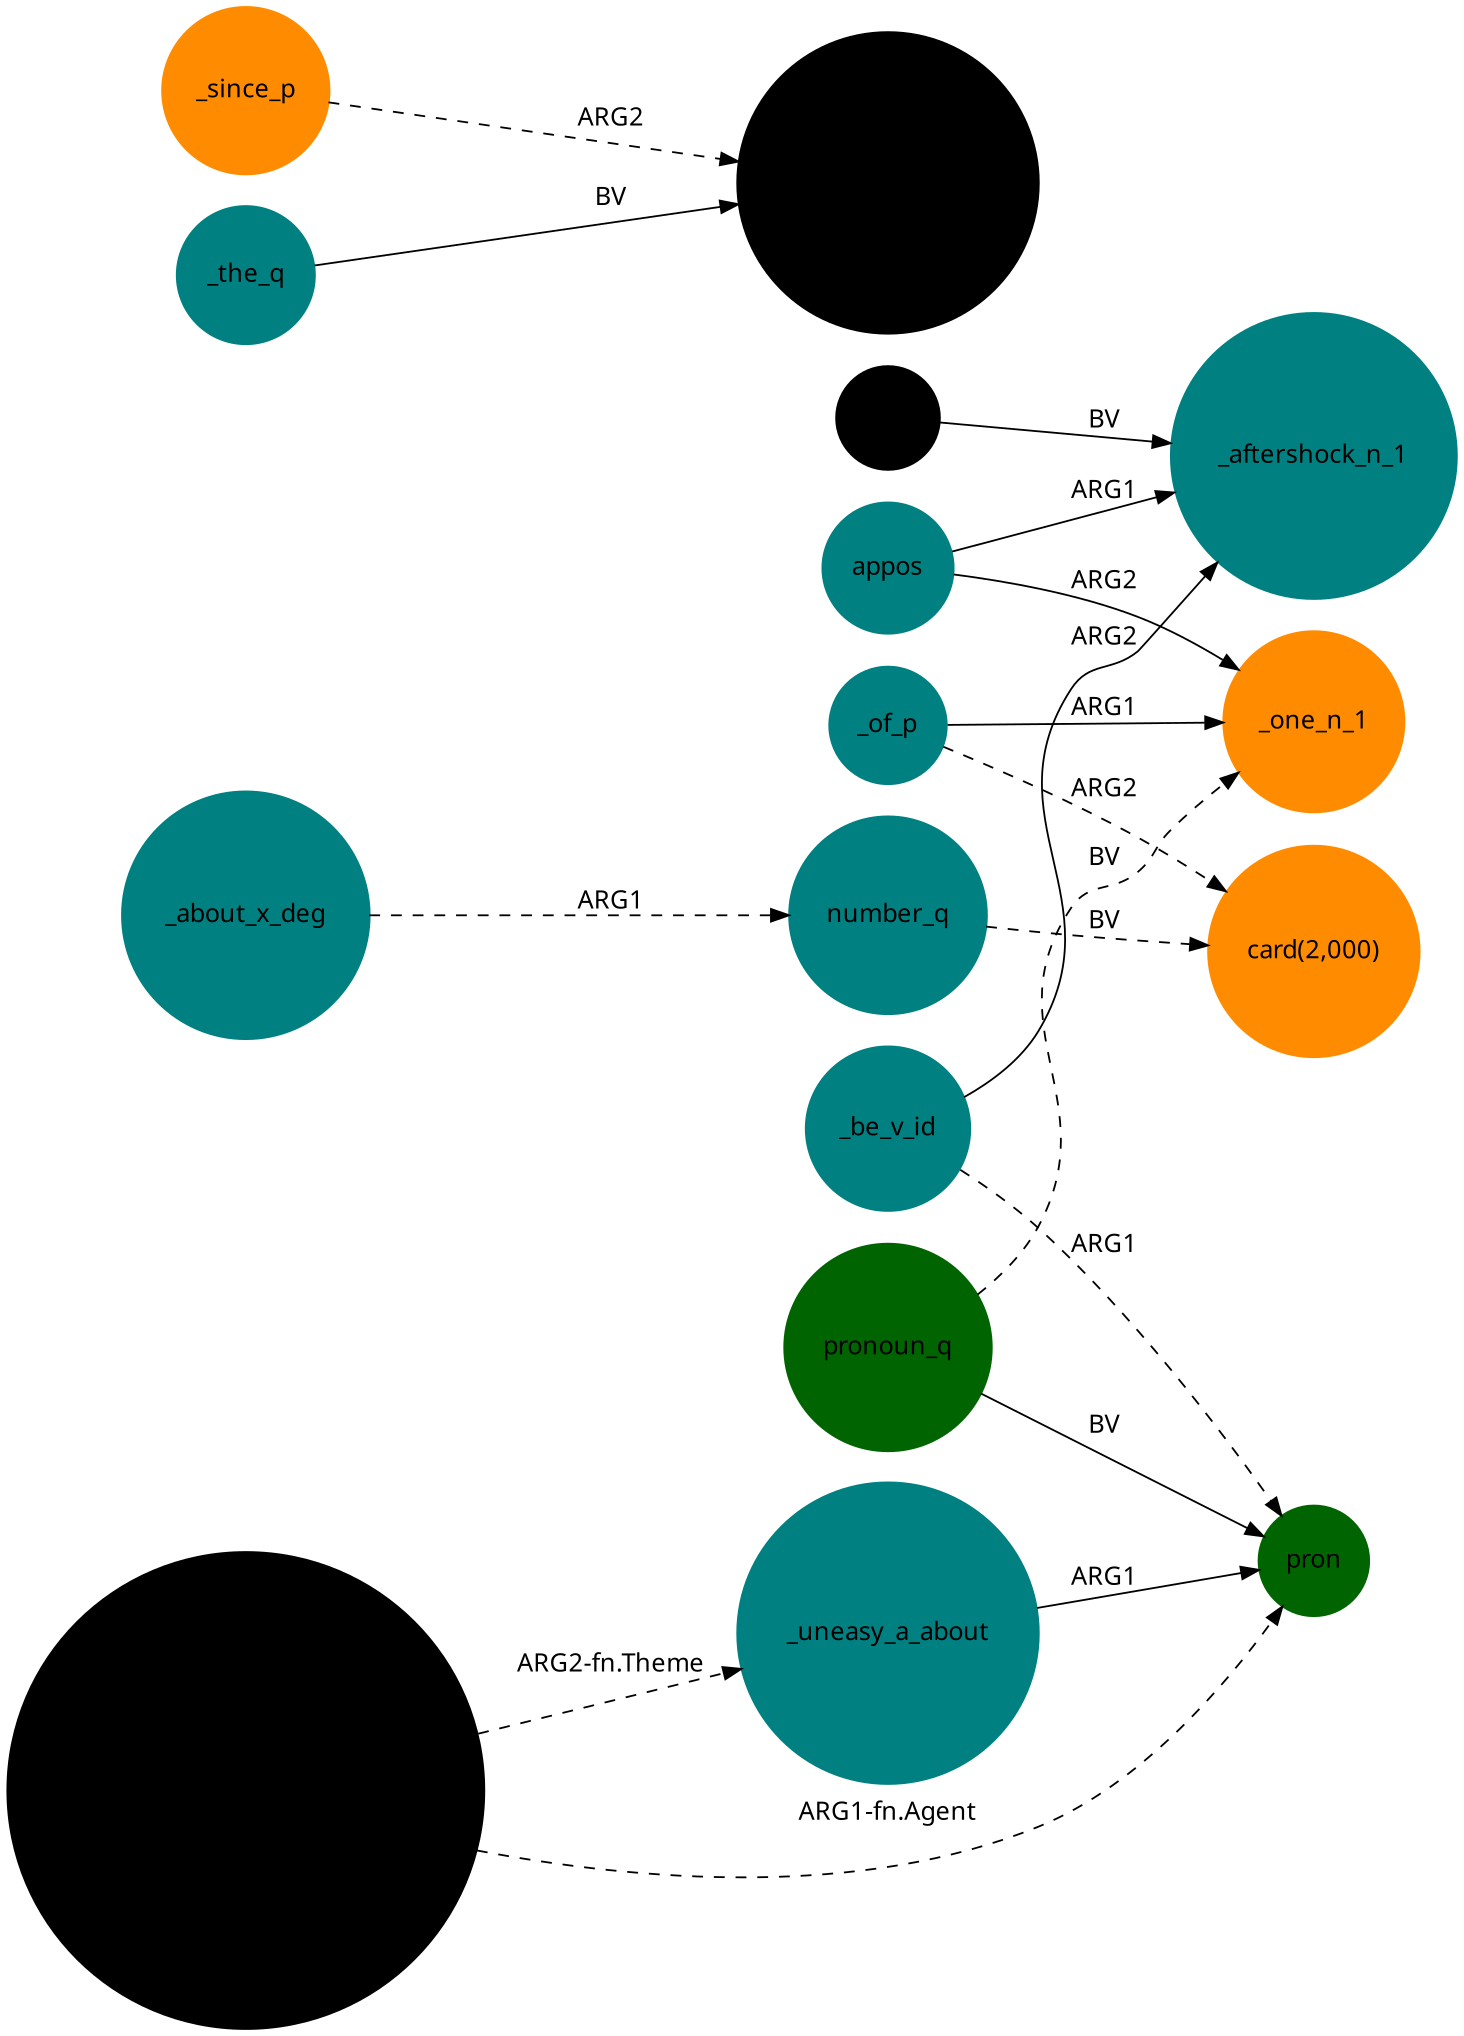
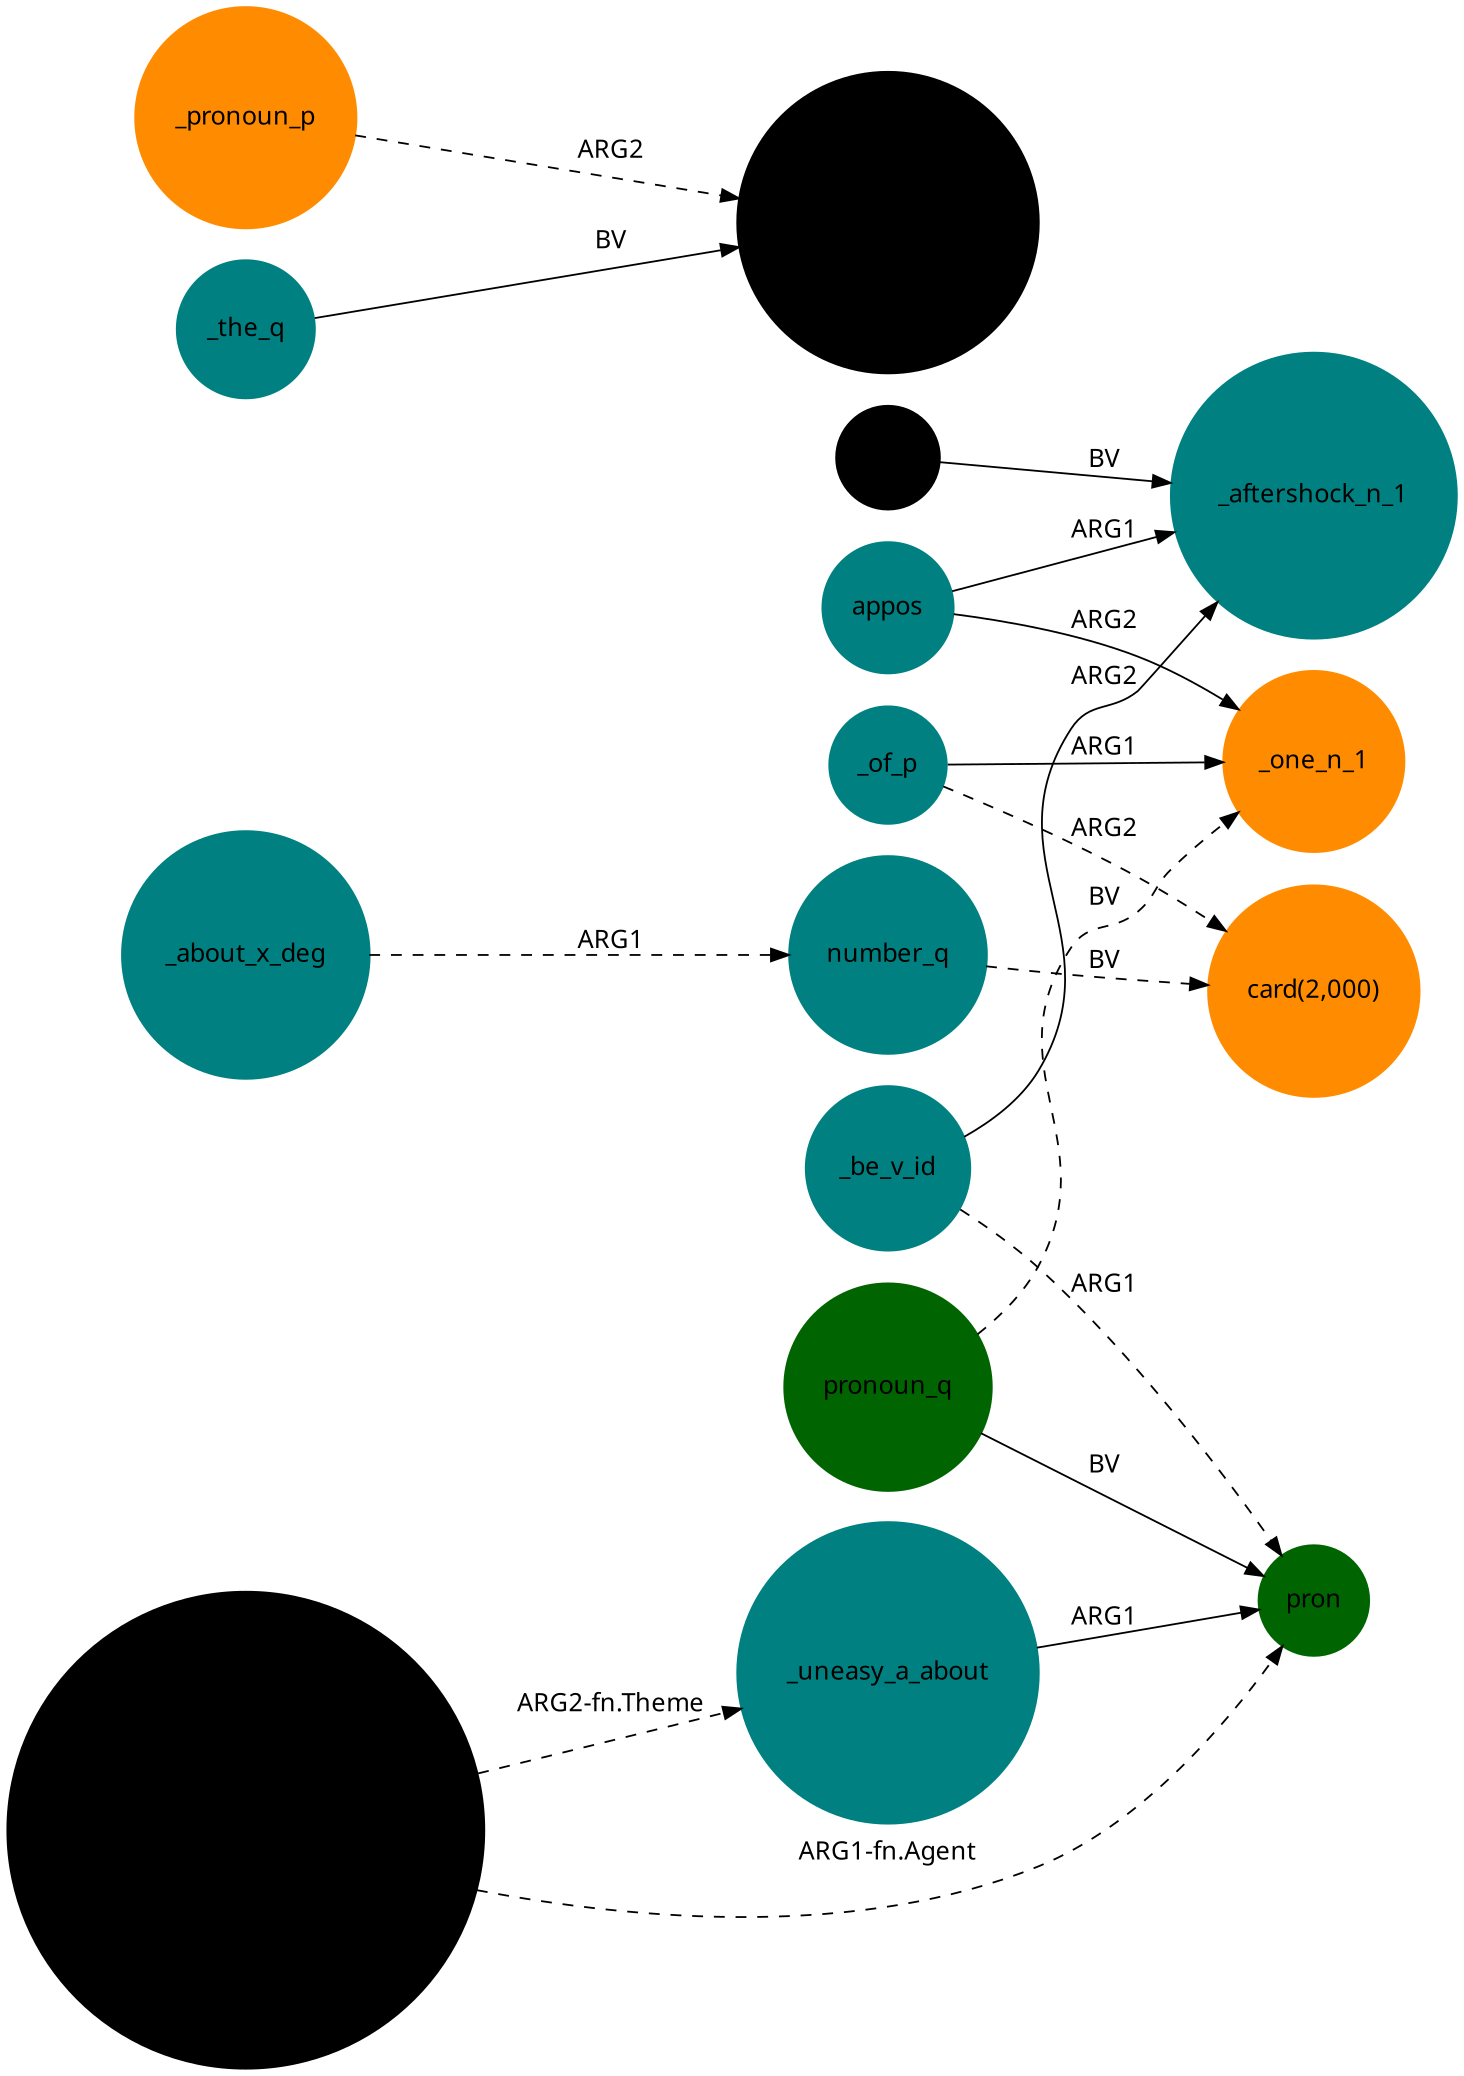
(246, 91) -> (246, 118)
